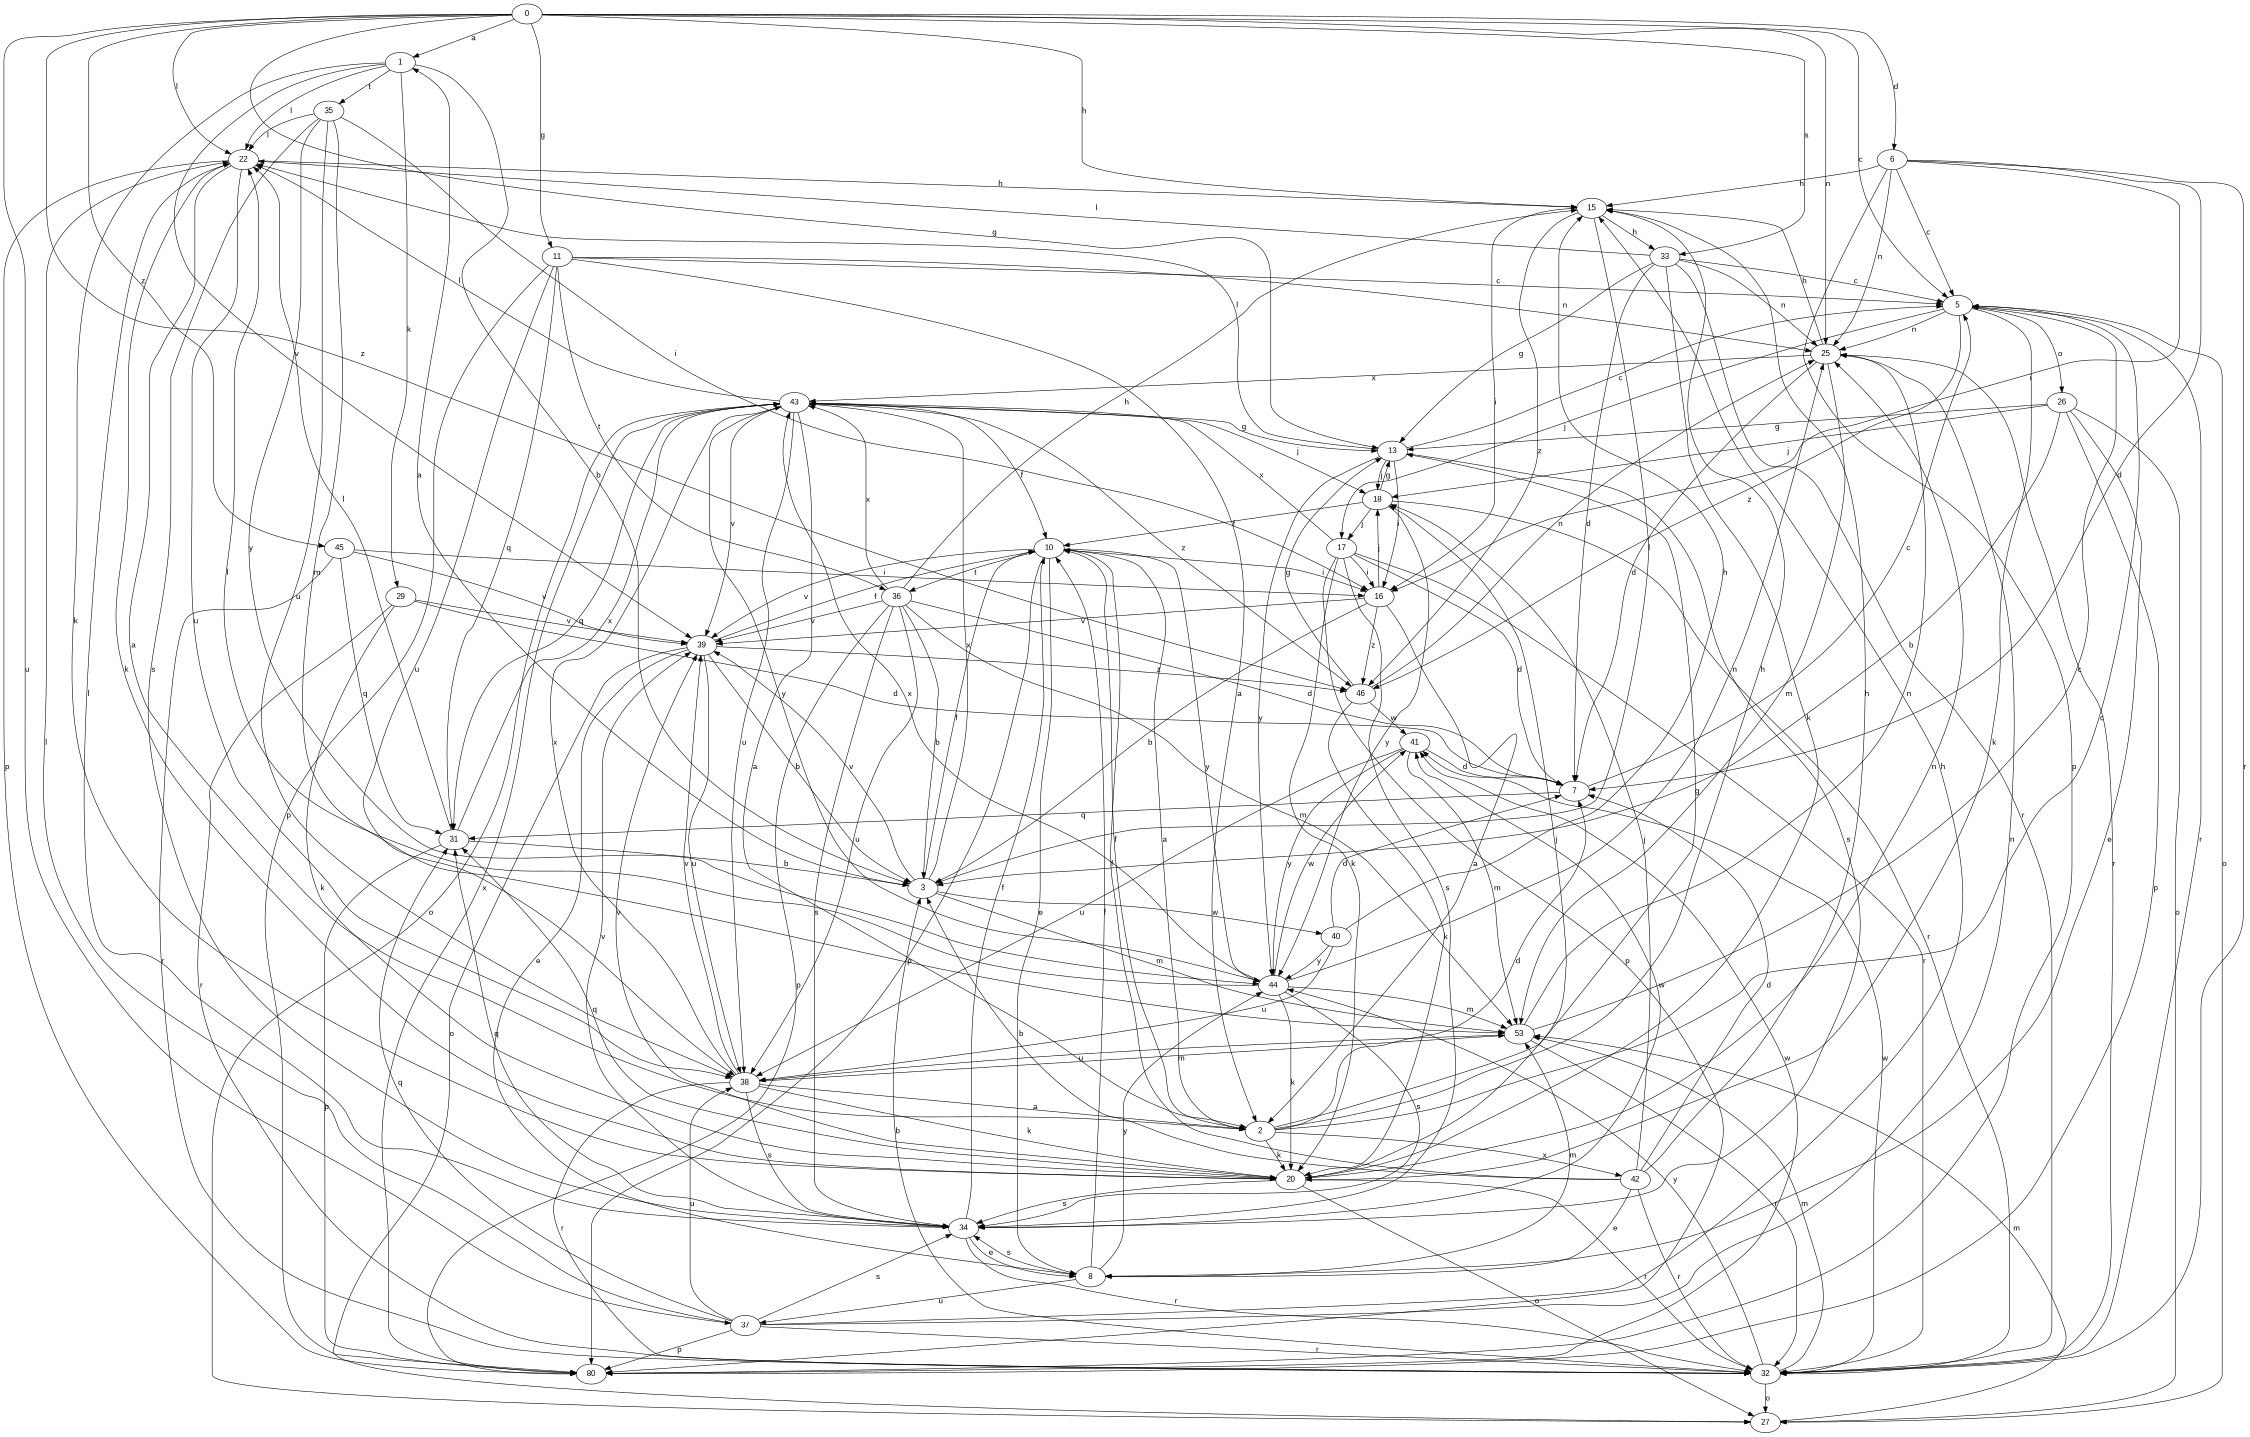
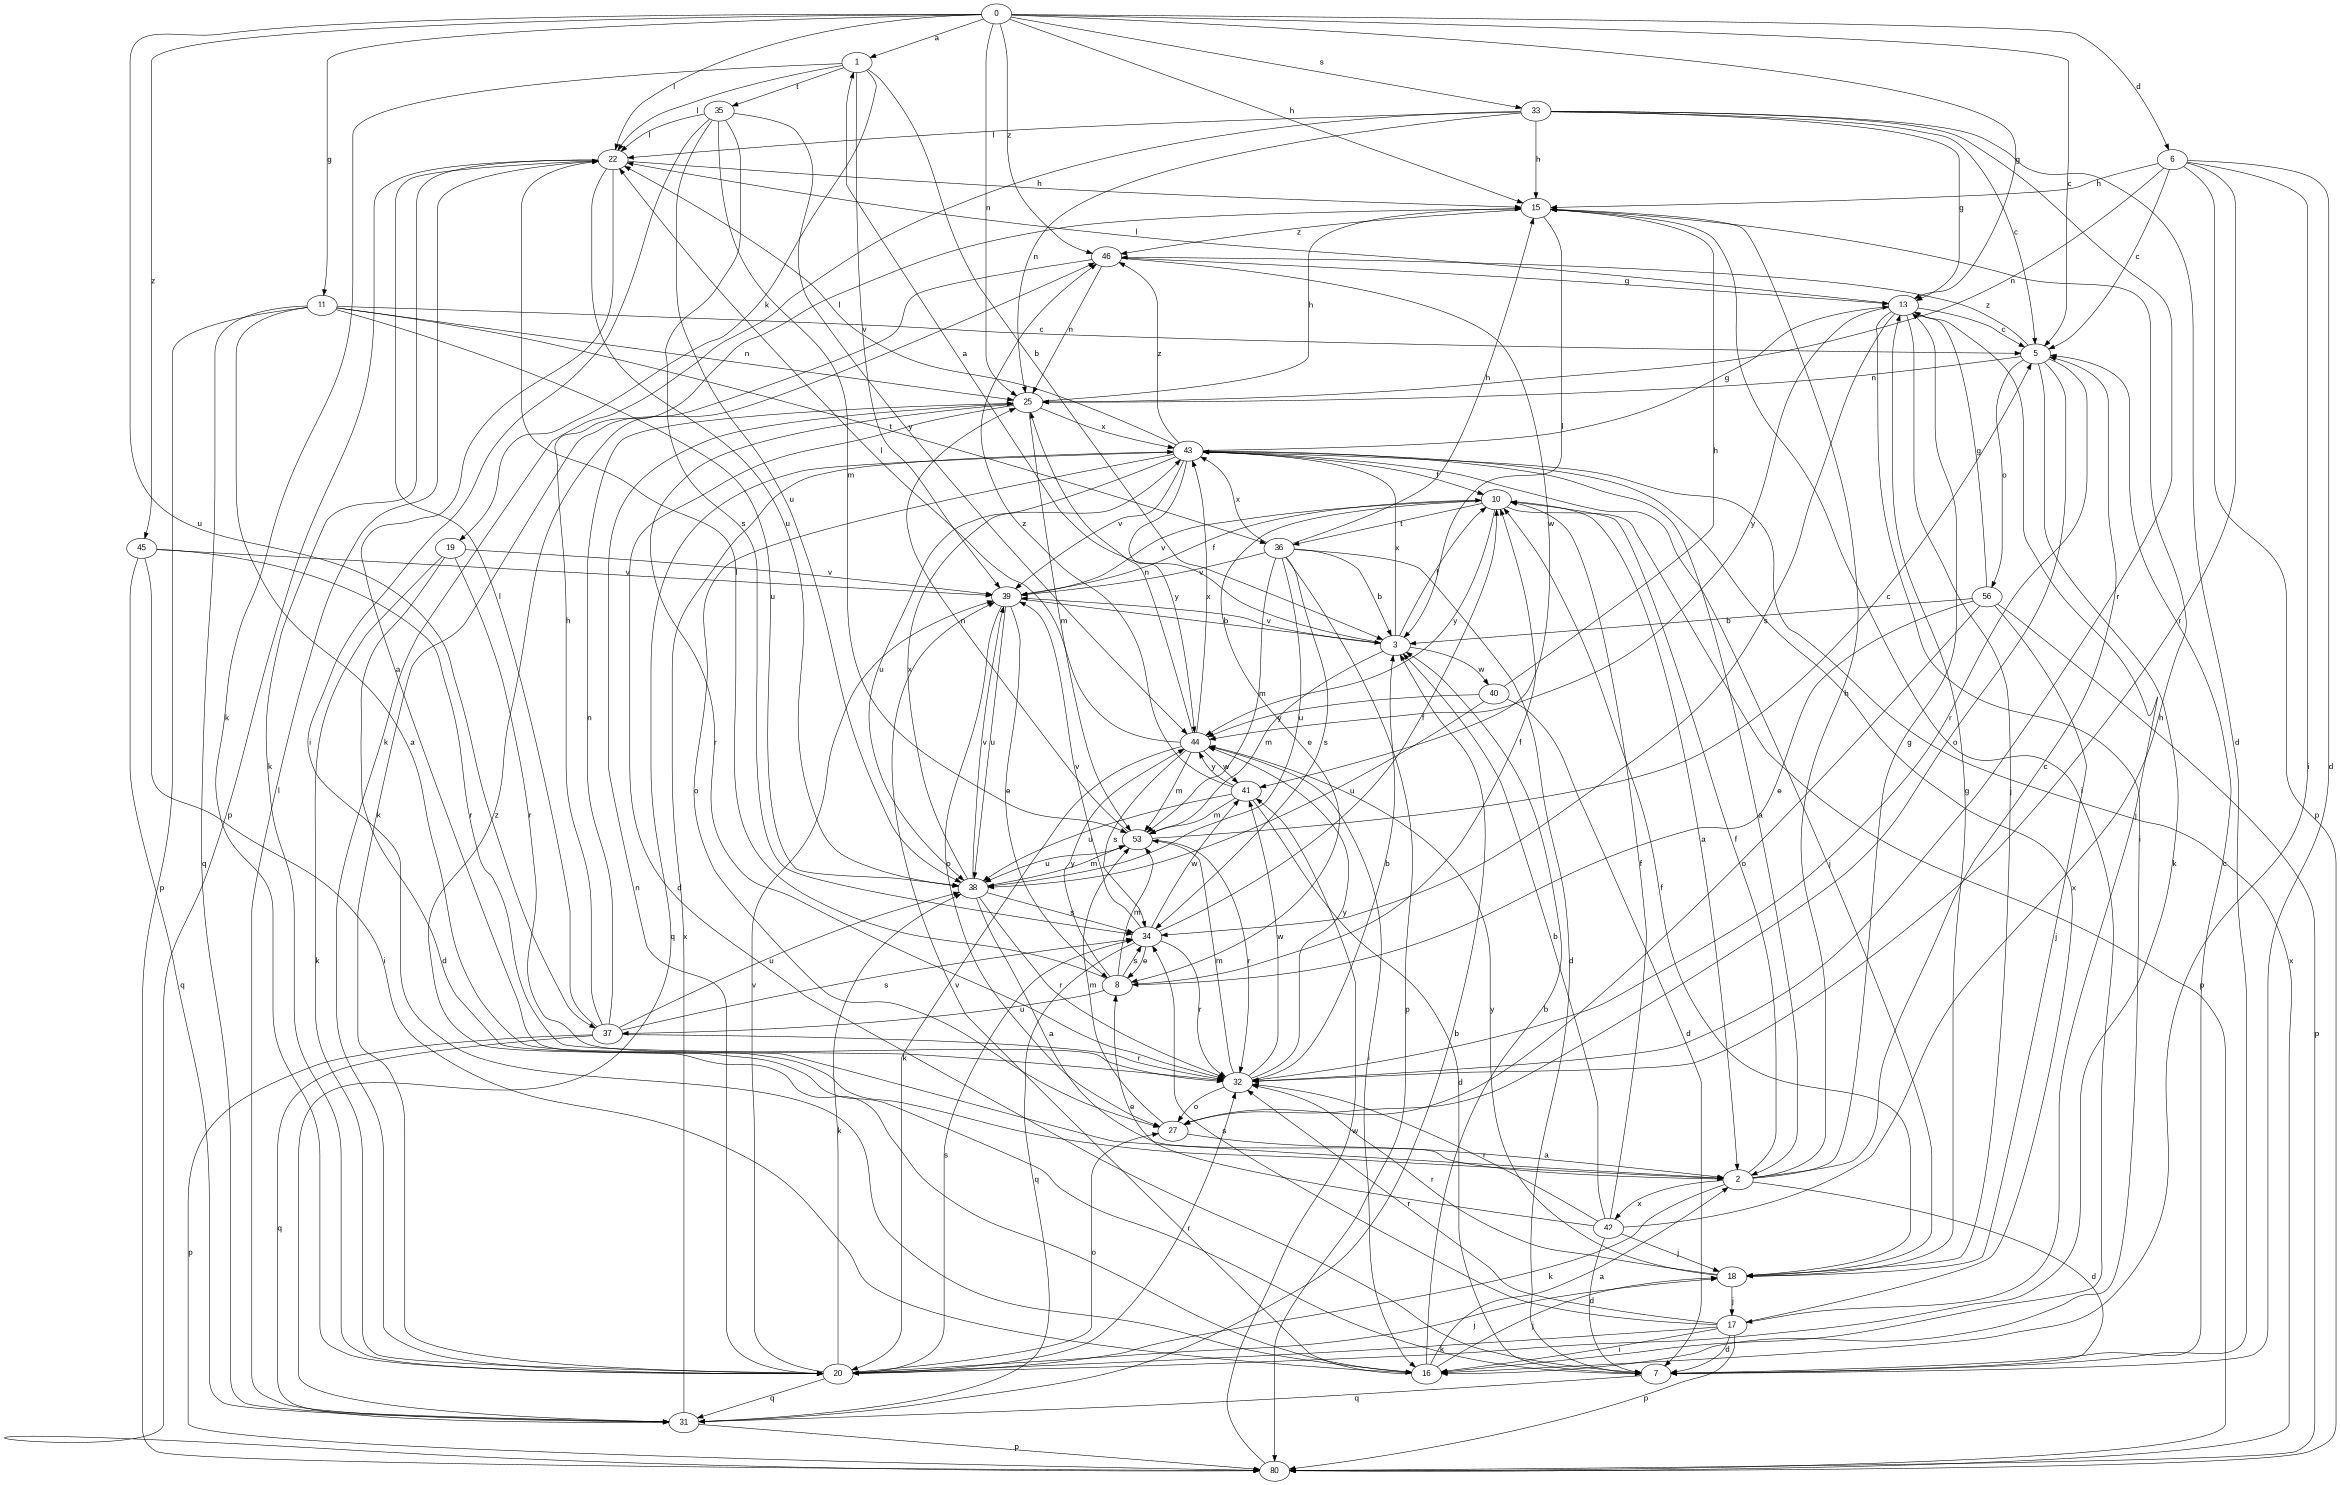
(1626, 231) -> (1536, 157)
(1626, 401) -> (2117, 874)
(2062, 403) -> (1987, 597)
(1214, 562) -> (1374, 1014)
(401, 597) -> (451, 548)
(1013, 663) -> (1036, 542)
(152, 957) -> (736, 614)
(1014, 1138) -> (836, 1104)
none -> (1453, 1152)
